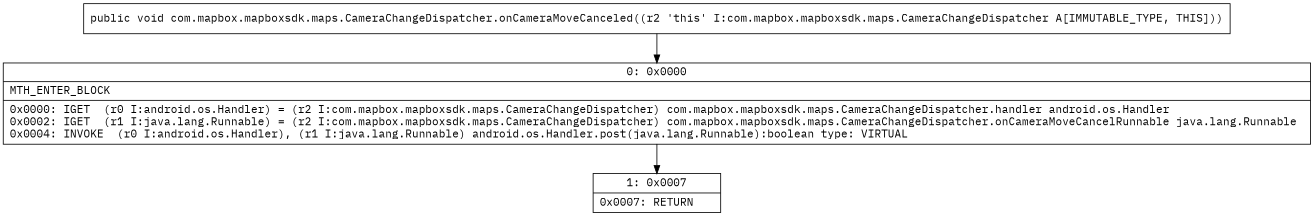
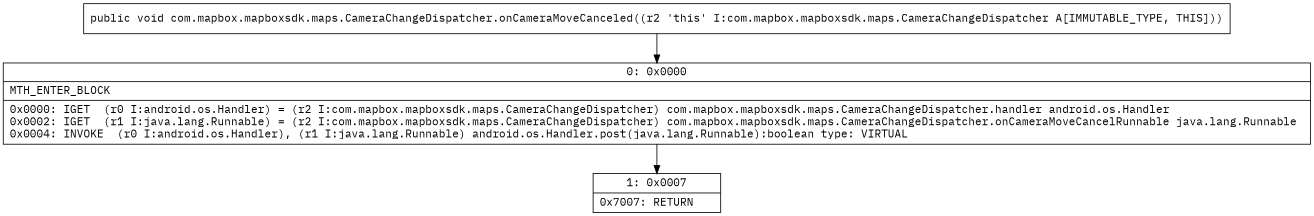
(657, 202) -> (657, 202)
